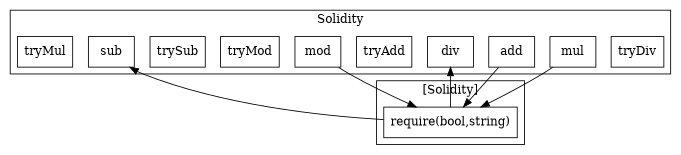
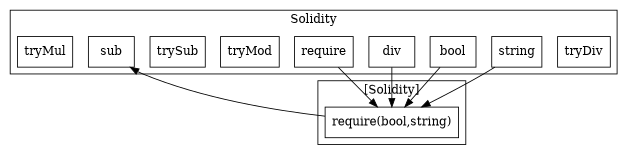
(318, 52) -> (324, 52)
(384, 52) -> none
(512, 52) -> (453, 52)
(573, 52) -> (517, 52)
(451, 91) -> (392, 86)
